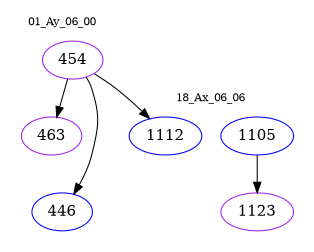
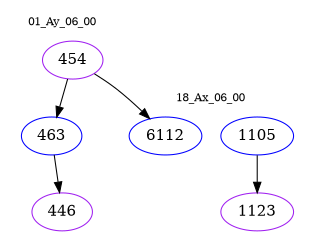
(211, 99) -> (211, 99)
(97, 132) -> (56, 168)
(52, 136) -> (52, 136)
(166, 136) -> (166, 136)
(62, 212) -> (62, 212)
